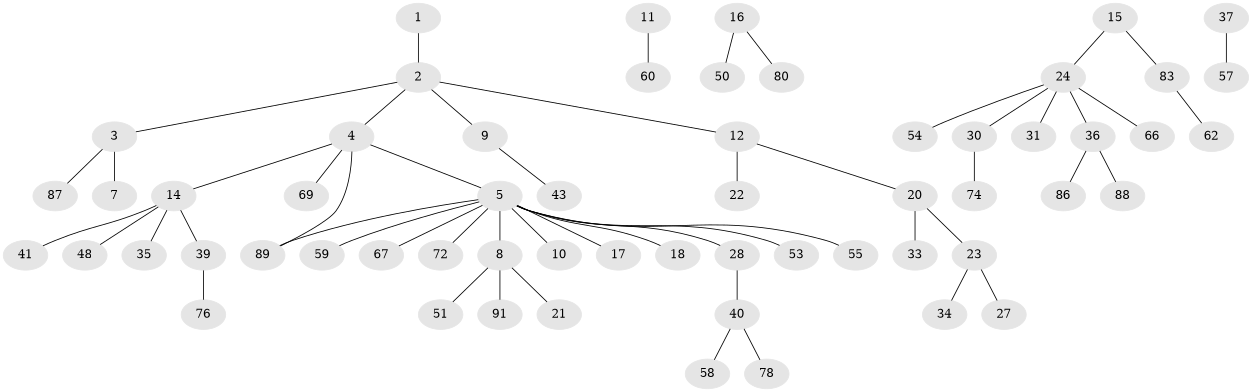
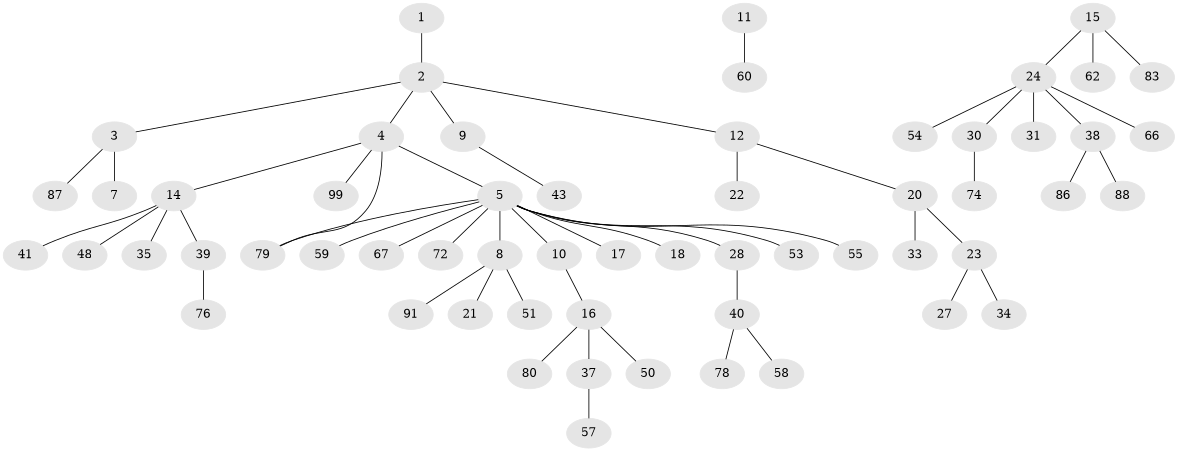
(1189, 107) -> (1093, 48)
(1093, 137) -> (1093, 137)
(306, 196) -> (336, 196)
(263, 255) -> (263, 255)
none -> (574, 285)
none -> (589, 344)
